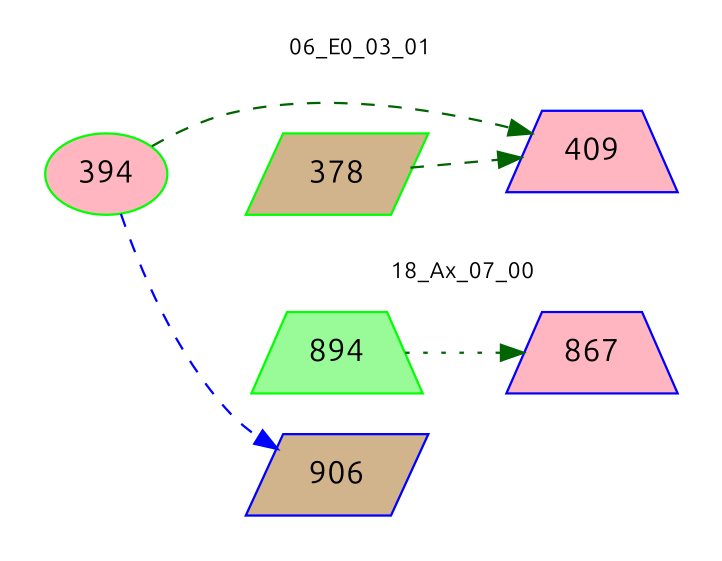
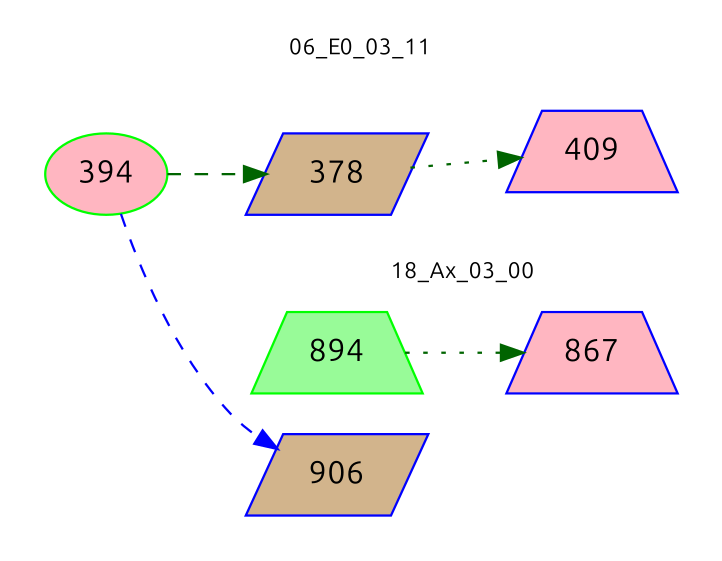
(361, 49) -> (361, 49)
(328, 103) -> (206, 174)
(454, 164) -> (454, 164)
(337, 174) -> (337, 174)
(463, 272) -> (463, 272)
